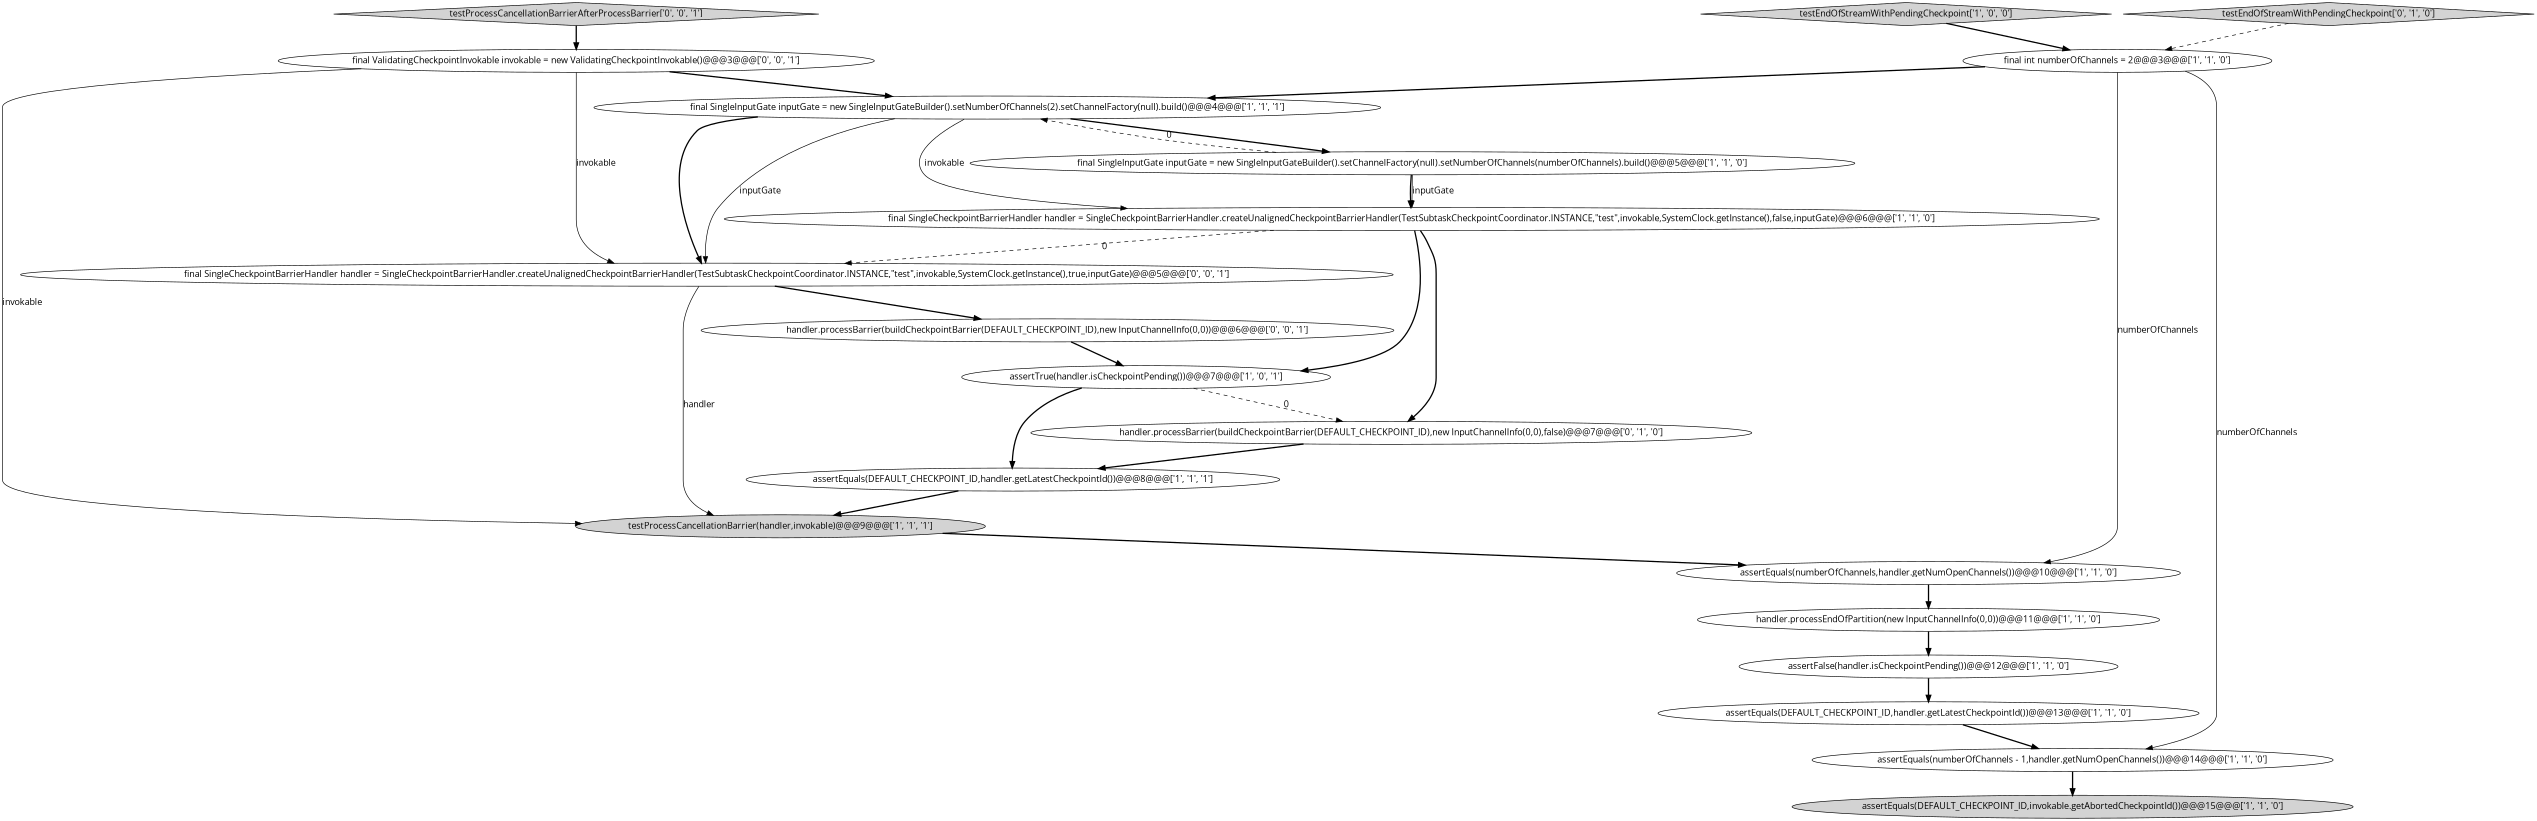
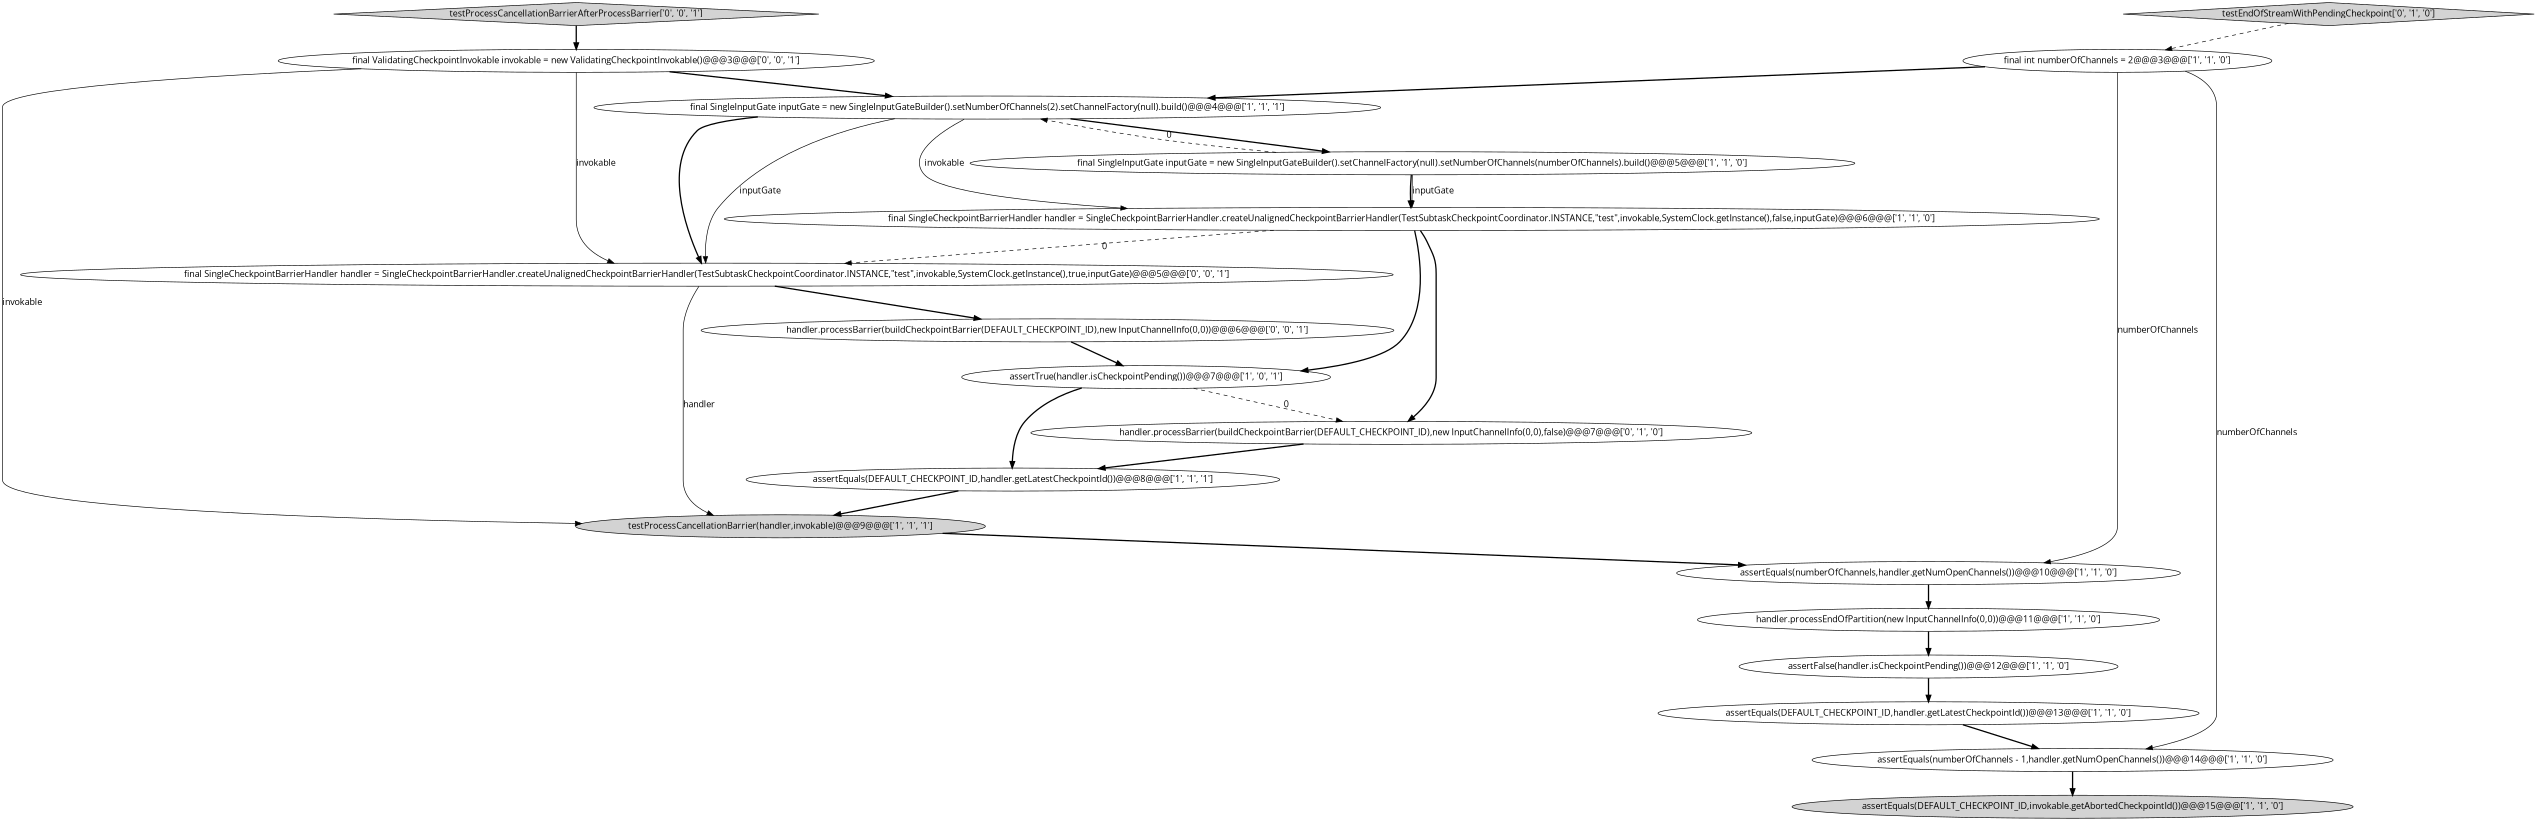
(1906, 14) -> none
